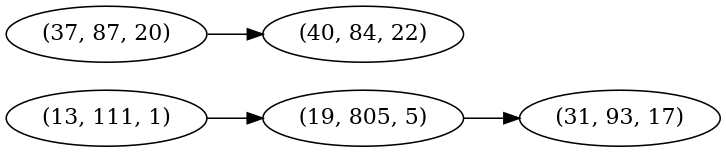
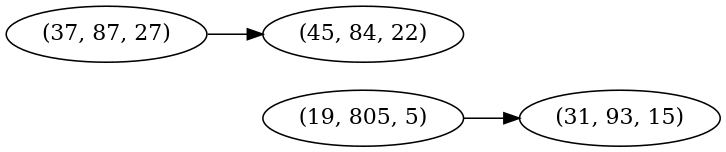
(107, 34) -> (107, 34)
(363, 34) -> (363, 34)
(107, 118) -> none
(620, 118) -> (620, 118)
